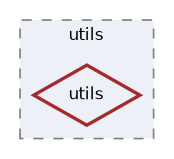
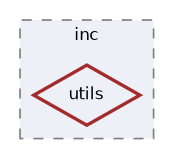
(87, 36) -> (87, 36)
